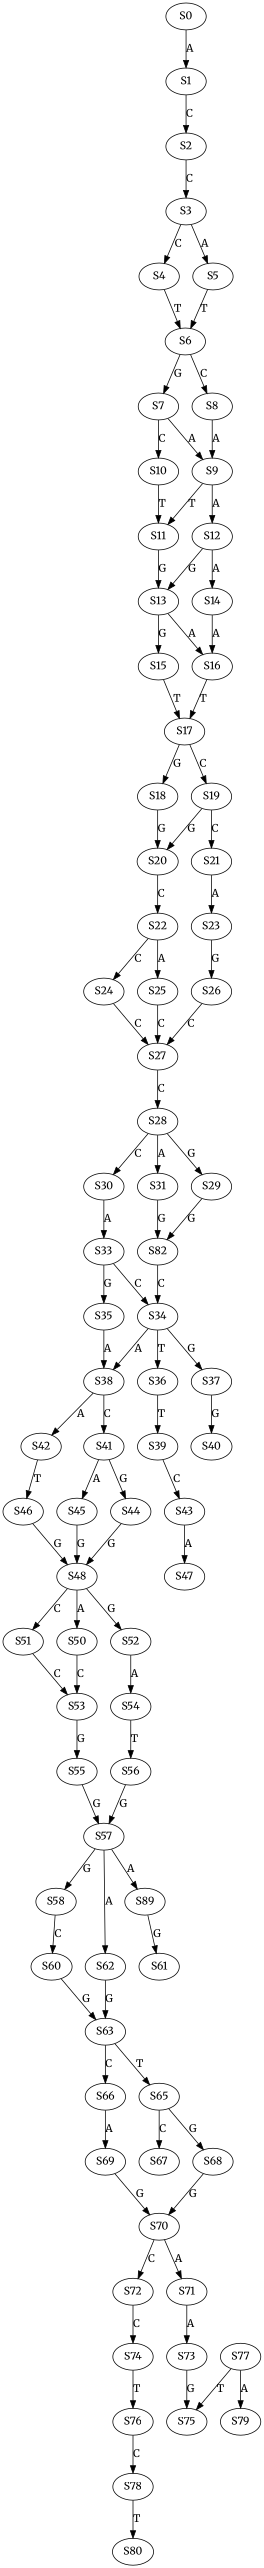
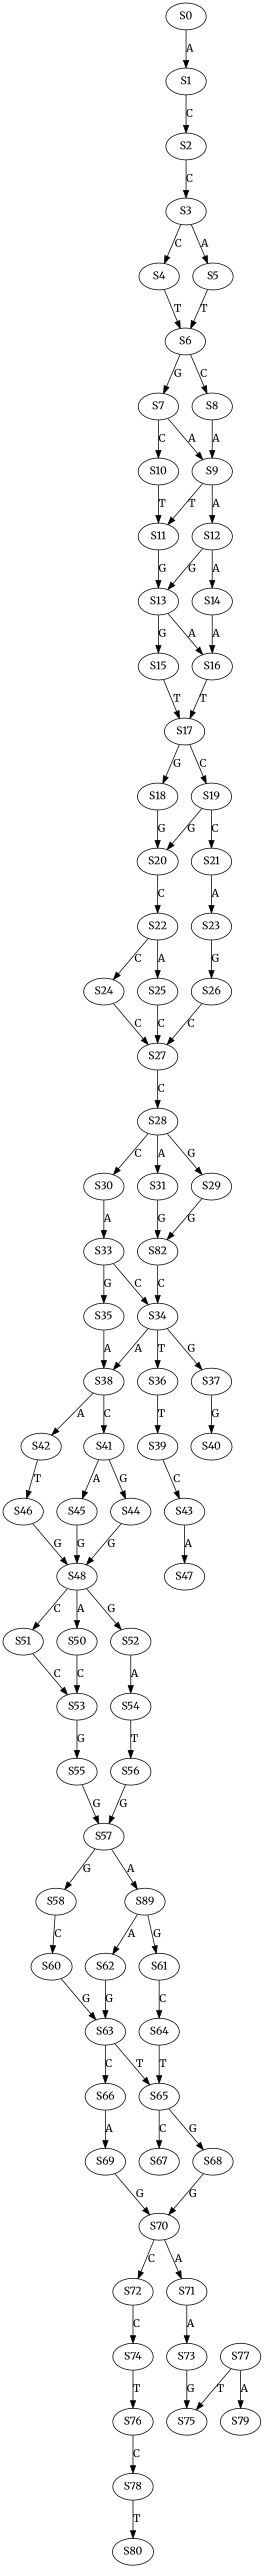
(105, 1898) -> (127, 1931)
none -> (159, 2032)
